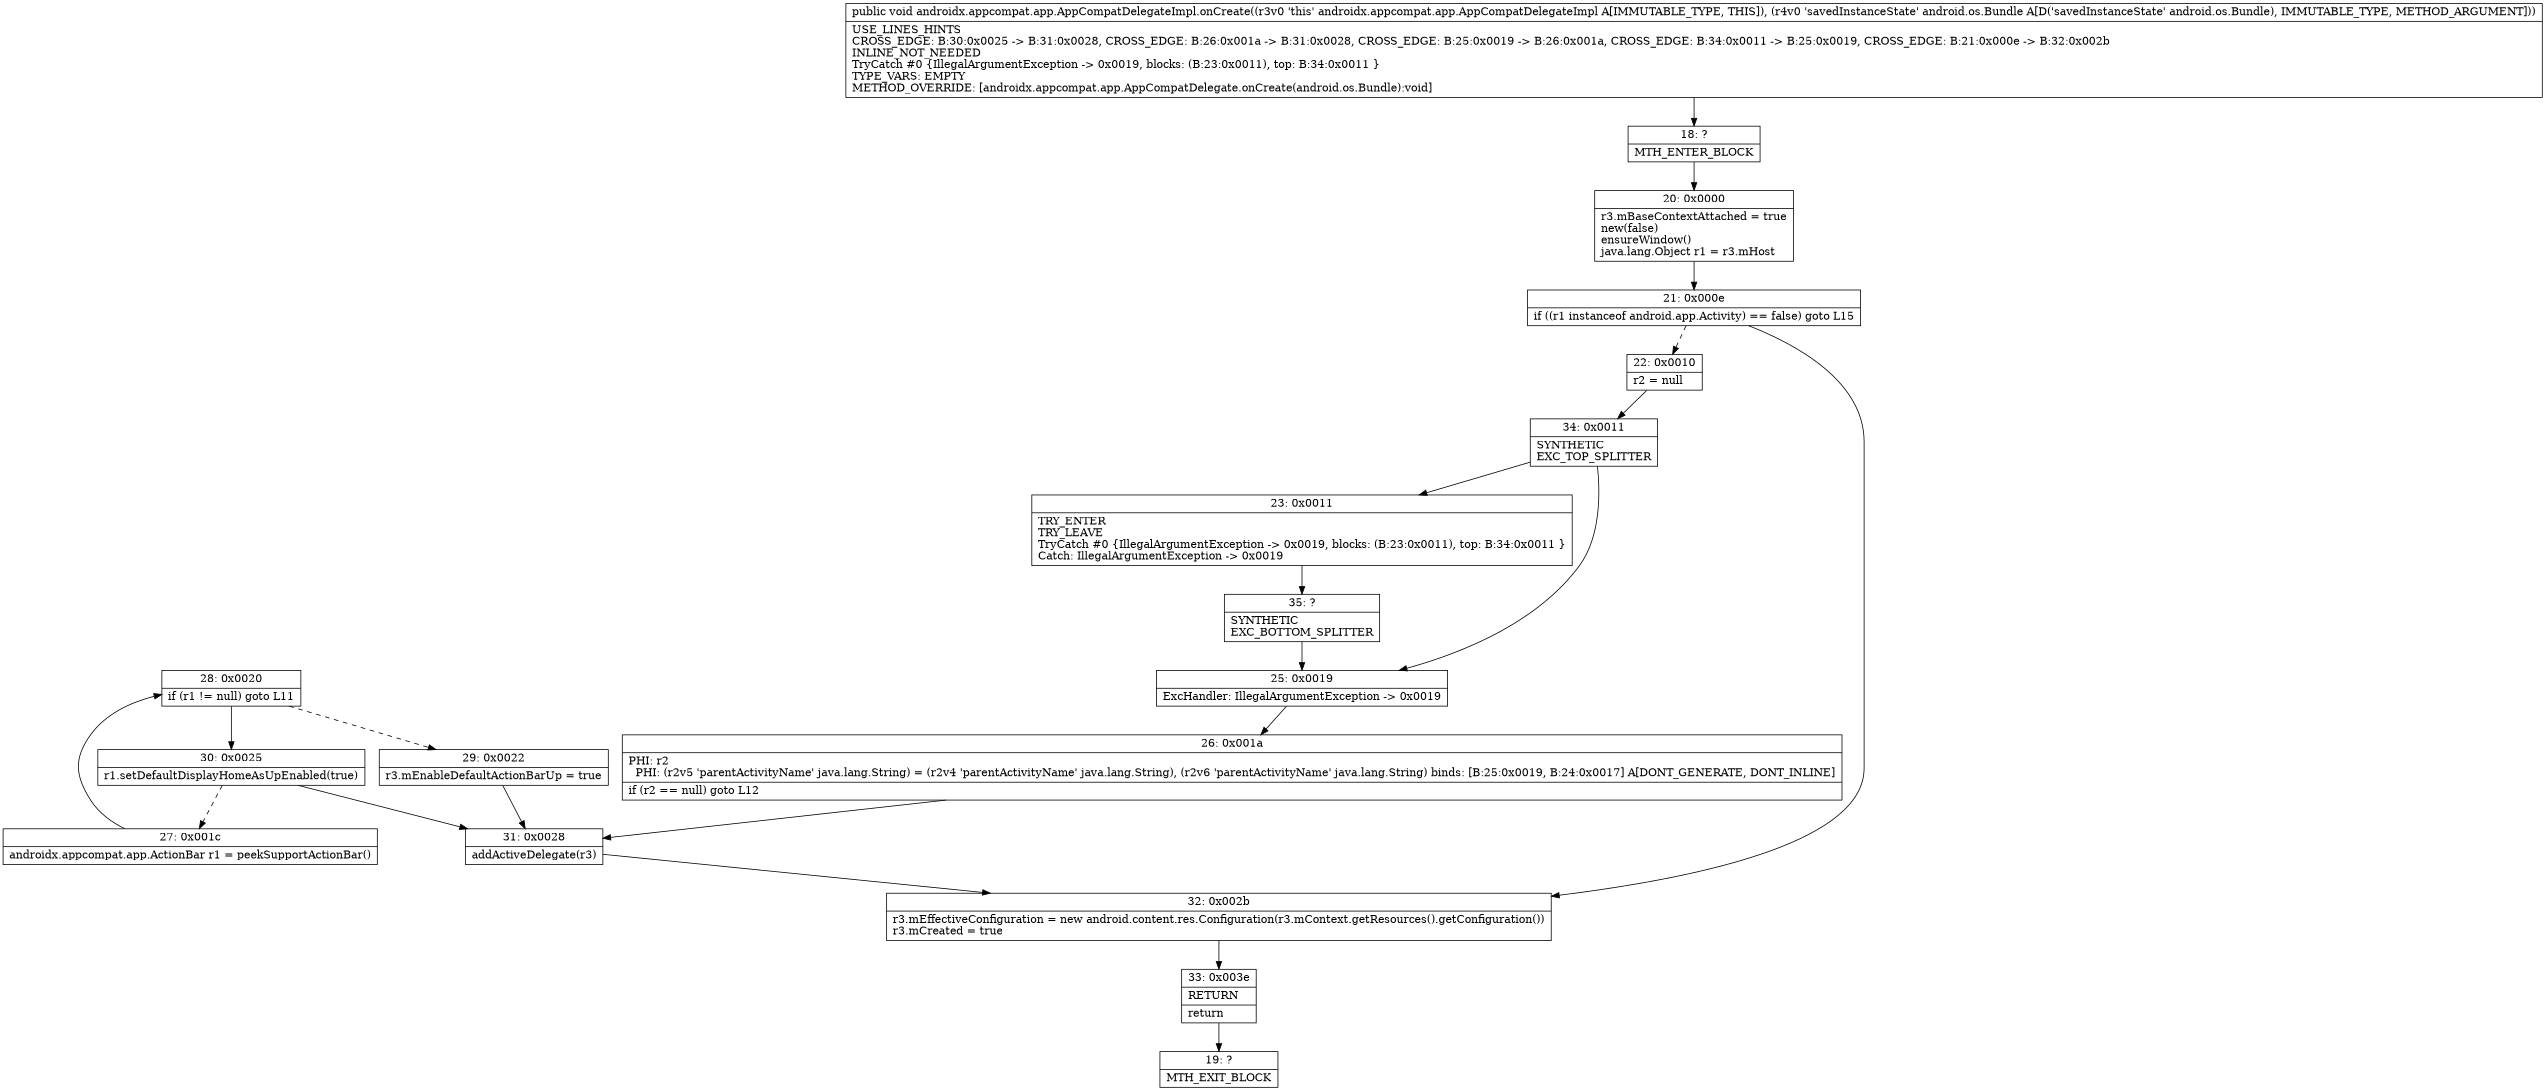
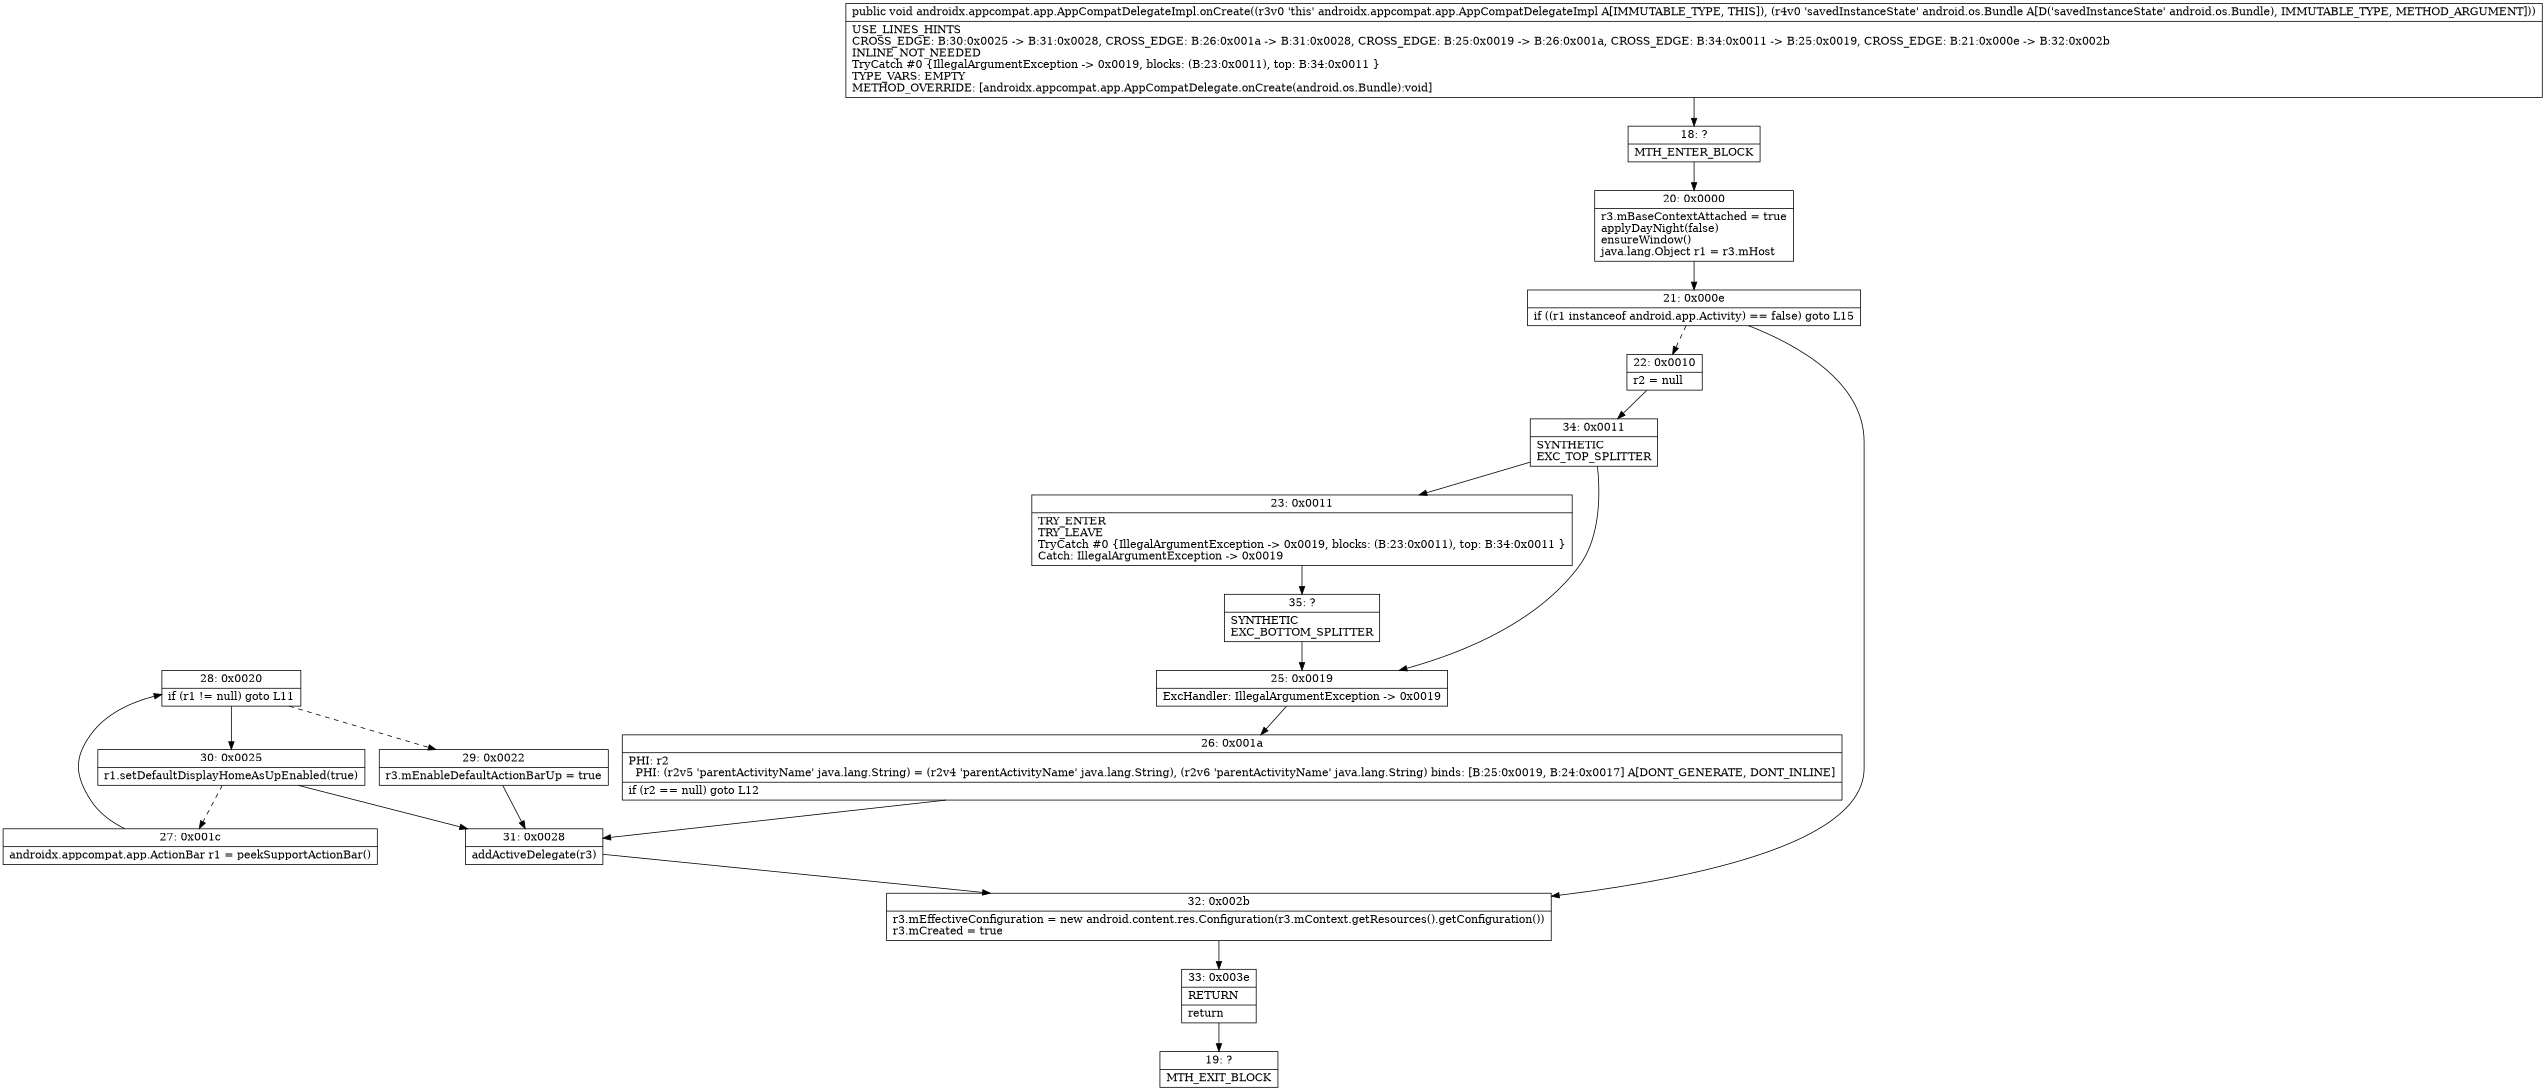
(1630, 229) -> (1660, 229)
